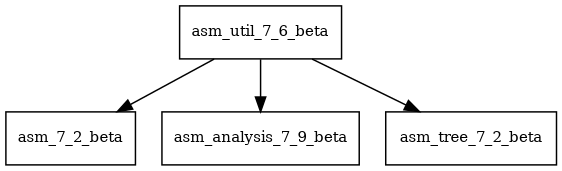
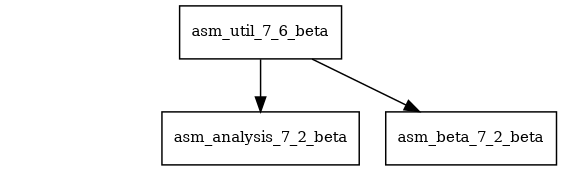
(71, 138) -> none
(261, 138) -> (261, 138)
(471, 138) -> (471, 138)
